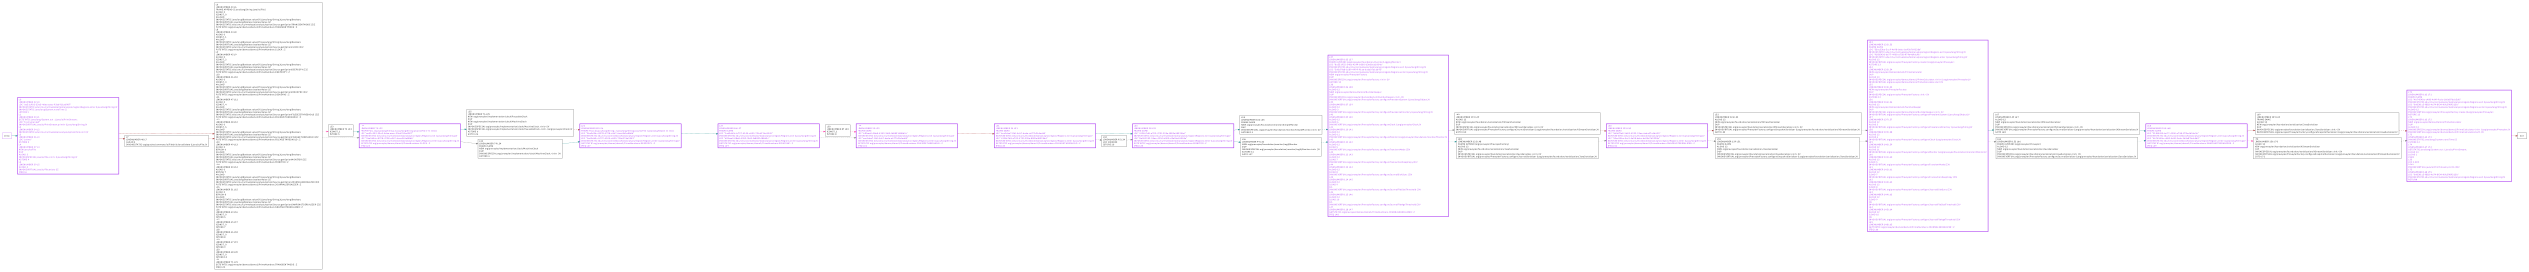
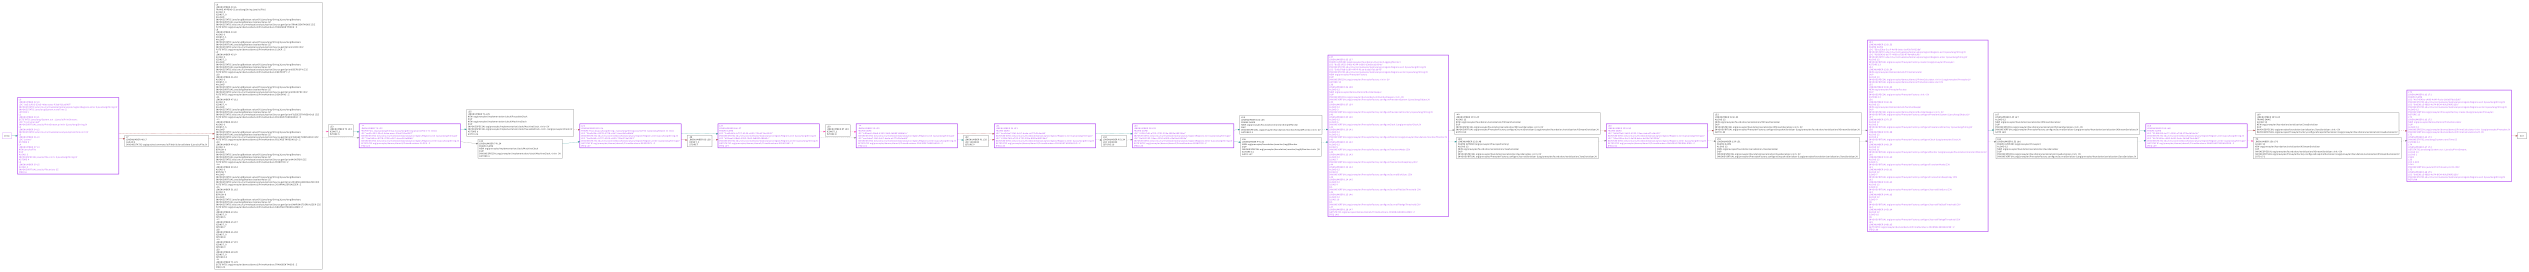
none -> (700, 141)
none -> (976, 141)
